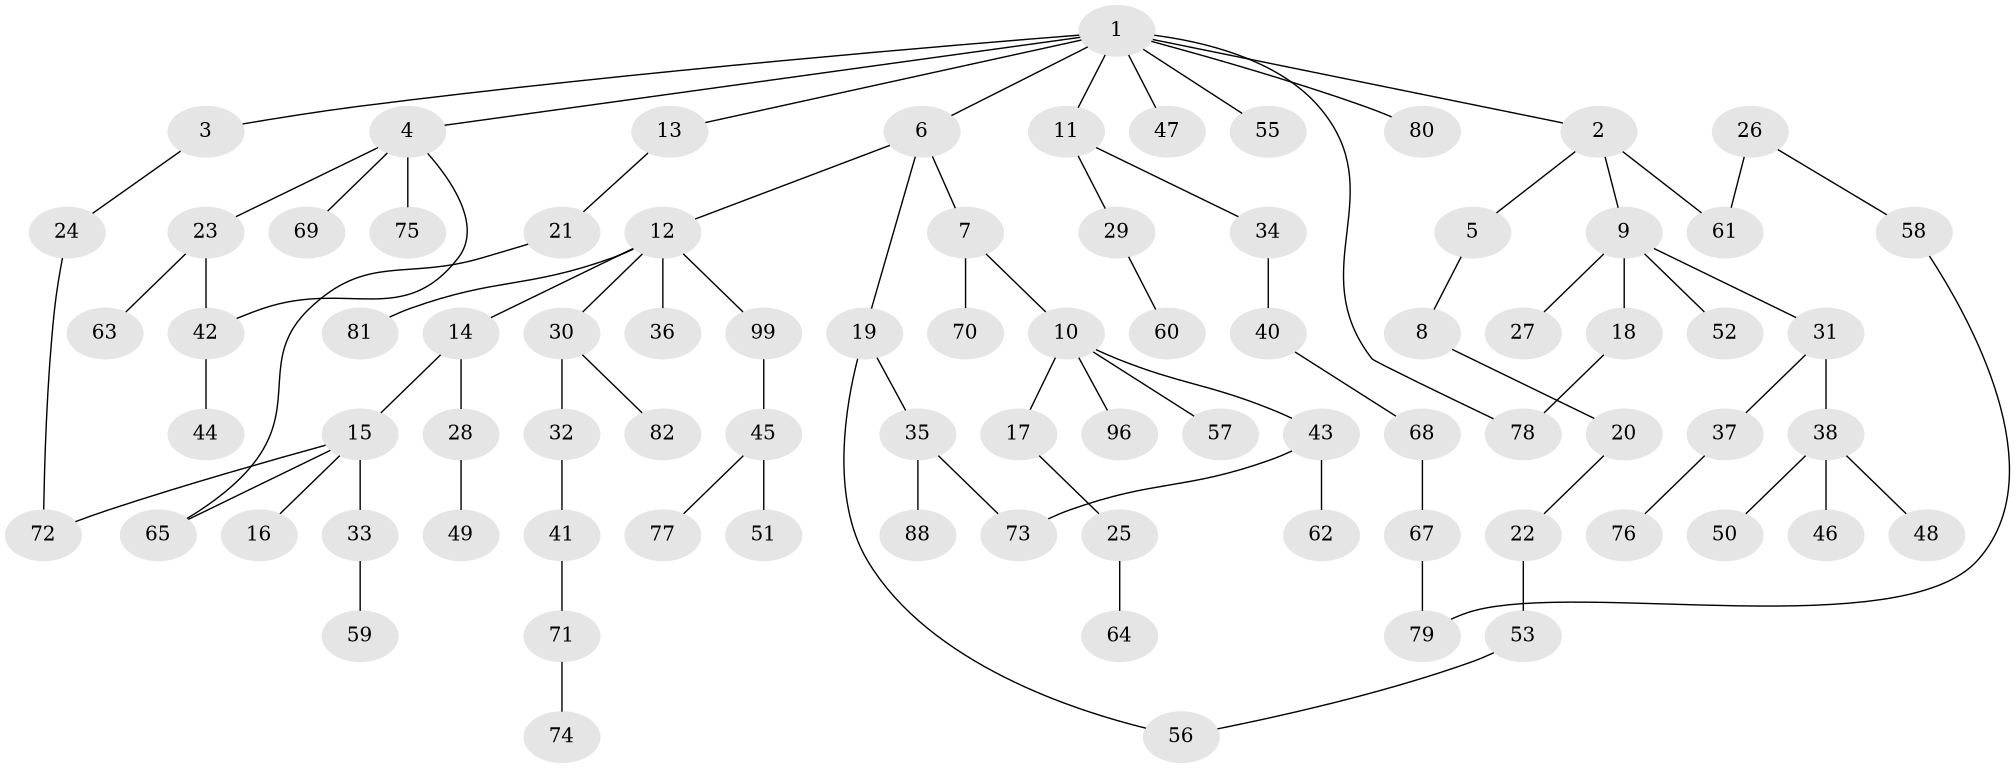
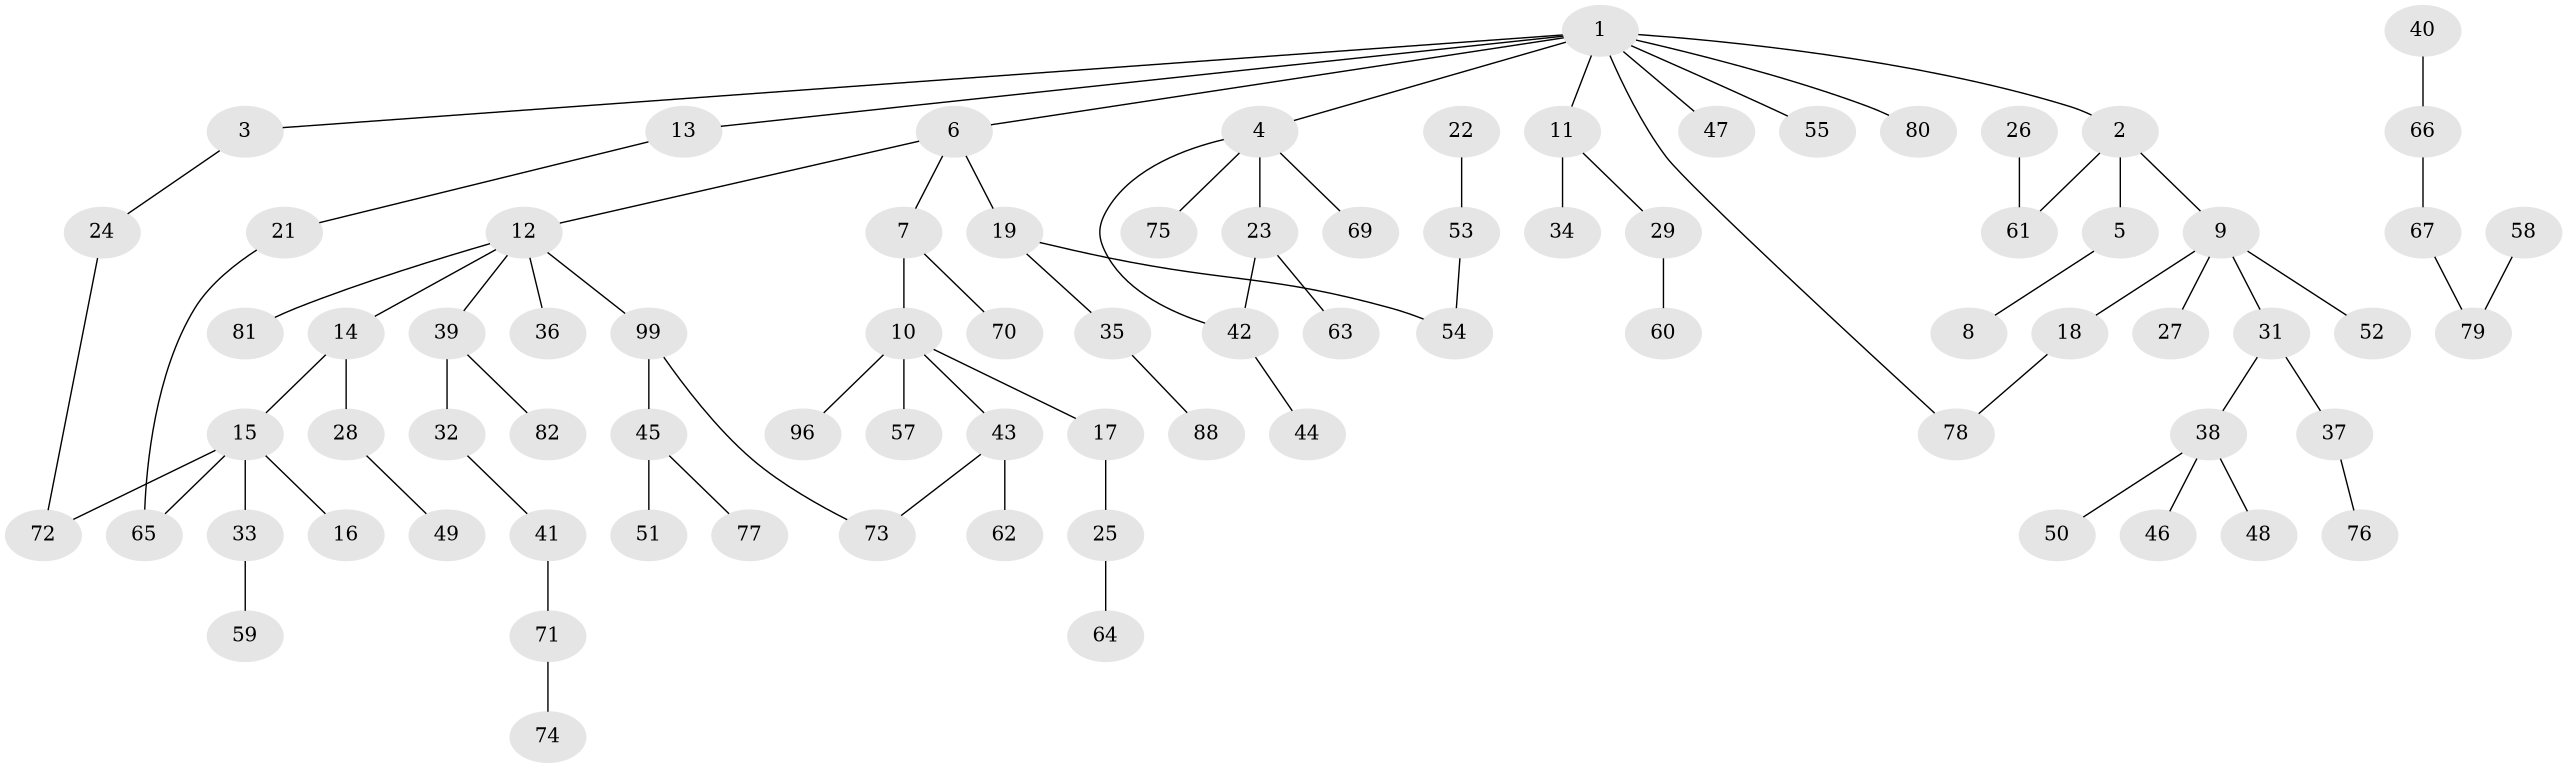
(1832, 182) -> none
(1268, 283) -> none
(562, 334) -> (447, 334)
(1422, 434) -> (2423, 132)
(1624, 434) -> none
(968, 485) -> (744, 452)
(1181, 737) -> (1455, 334)
